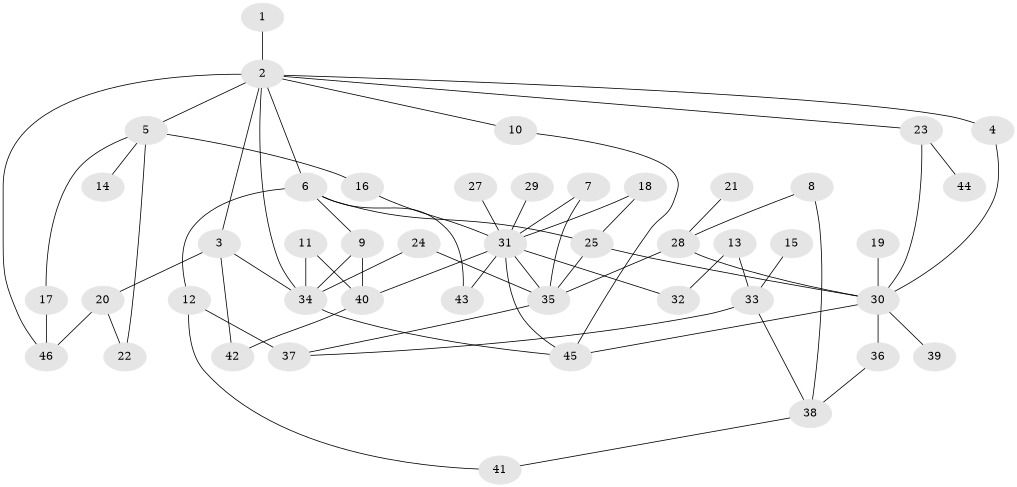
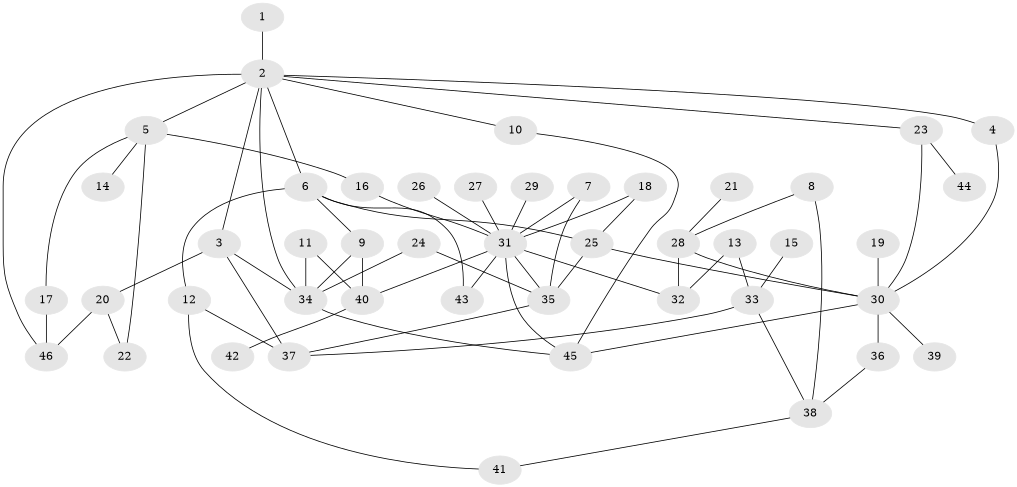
none -> (419, 187)
(614, 272) -> (678, 272)
(226, 300) -> (254, 300)
